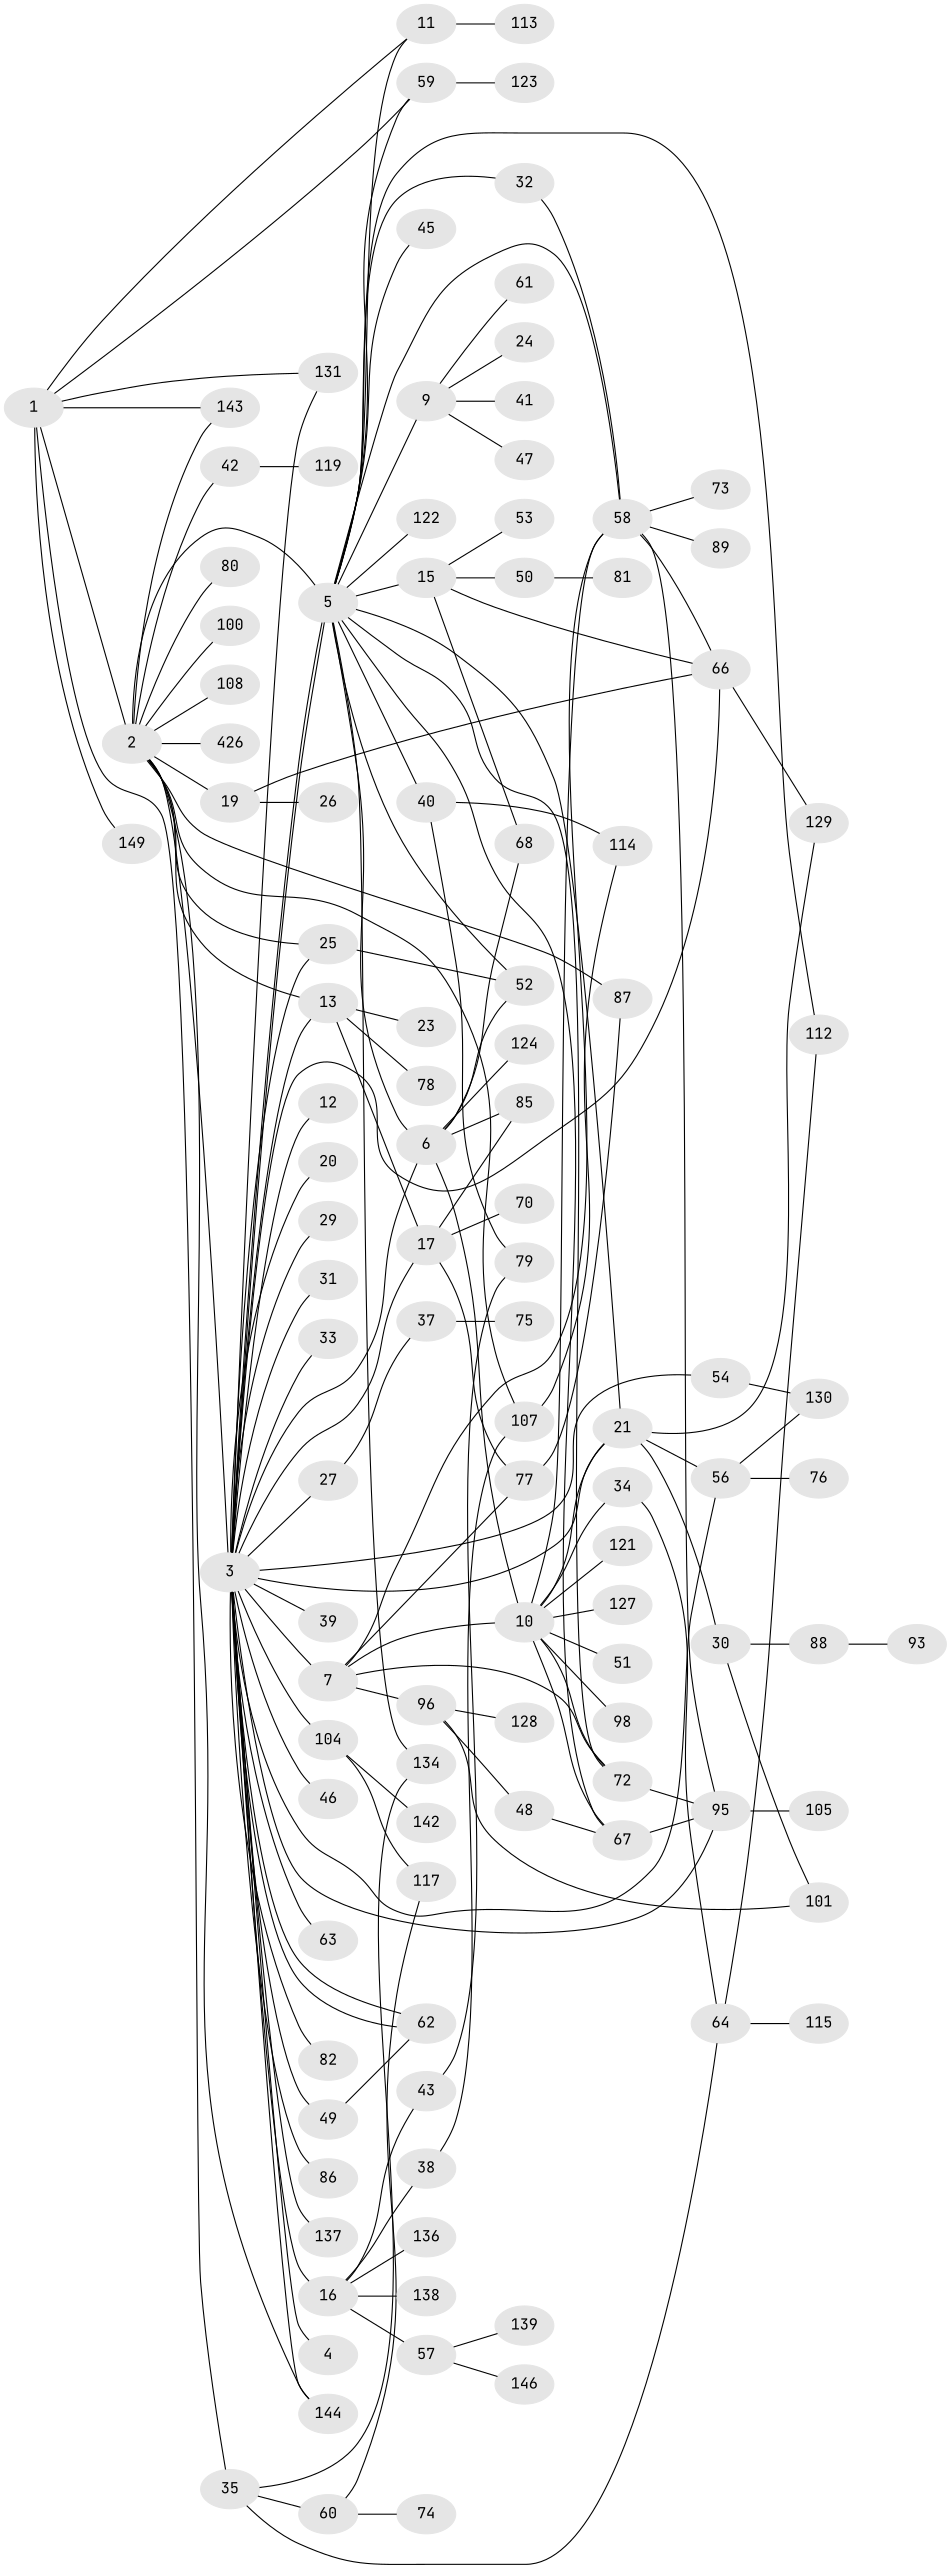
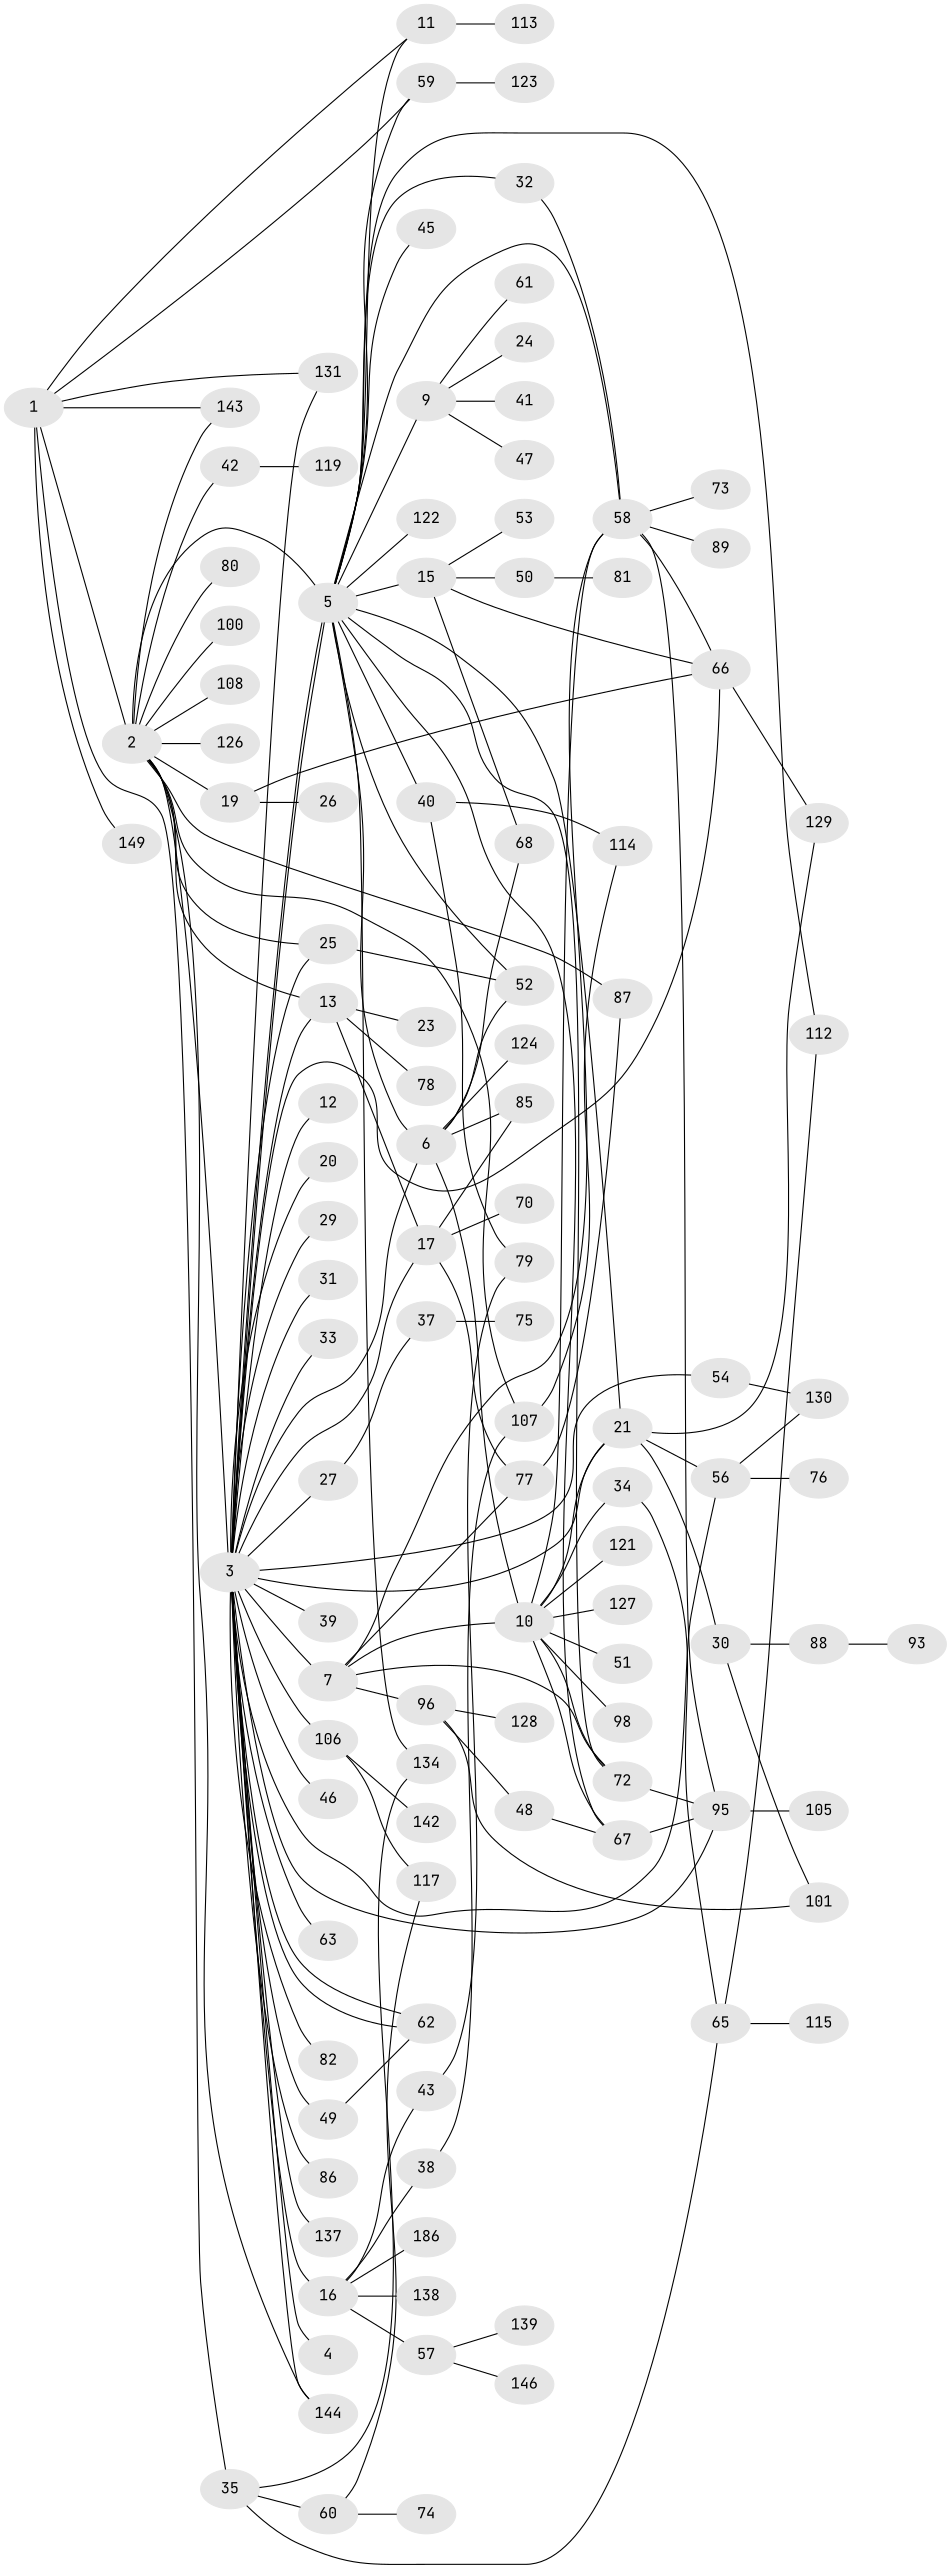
(230, 744) -> (230, 744)
(328, 1740) -> (328, 1740)
(721, 2024) -> (721, 2024)
(426, 2237) -> (426, 2237)
